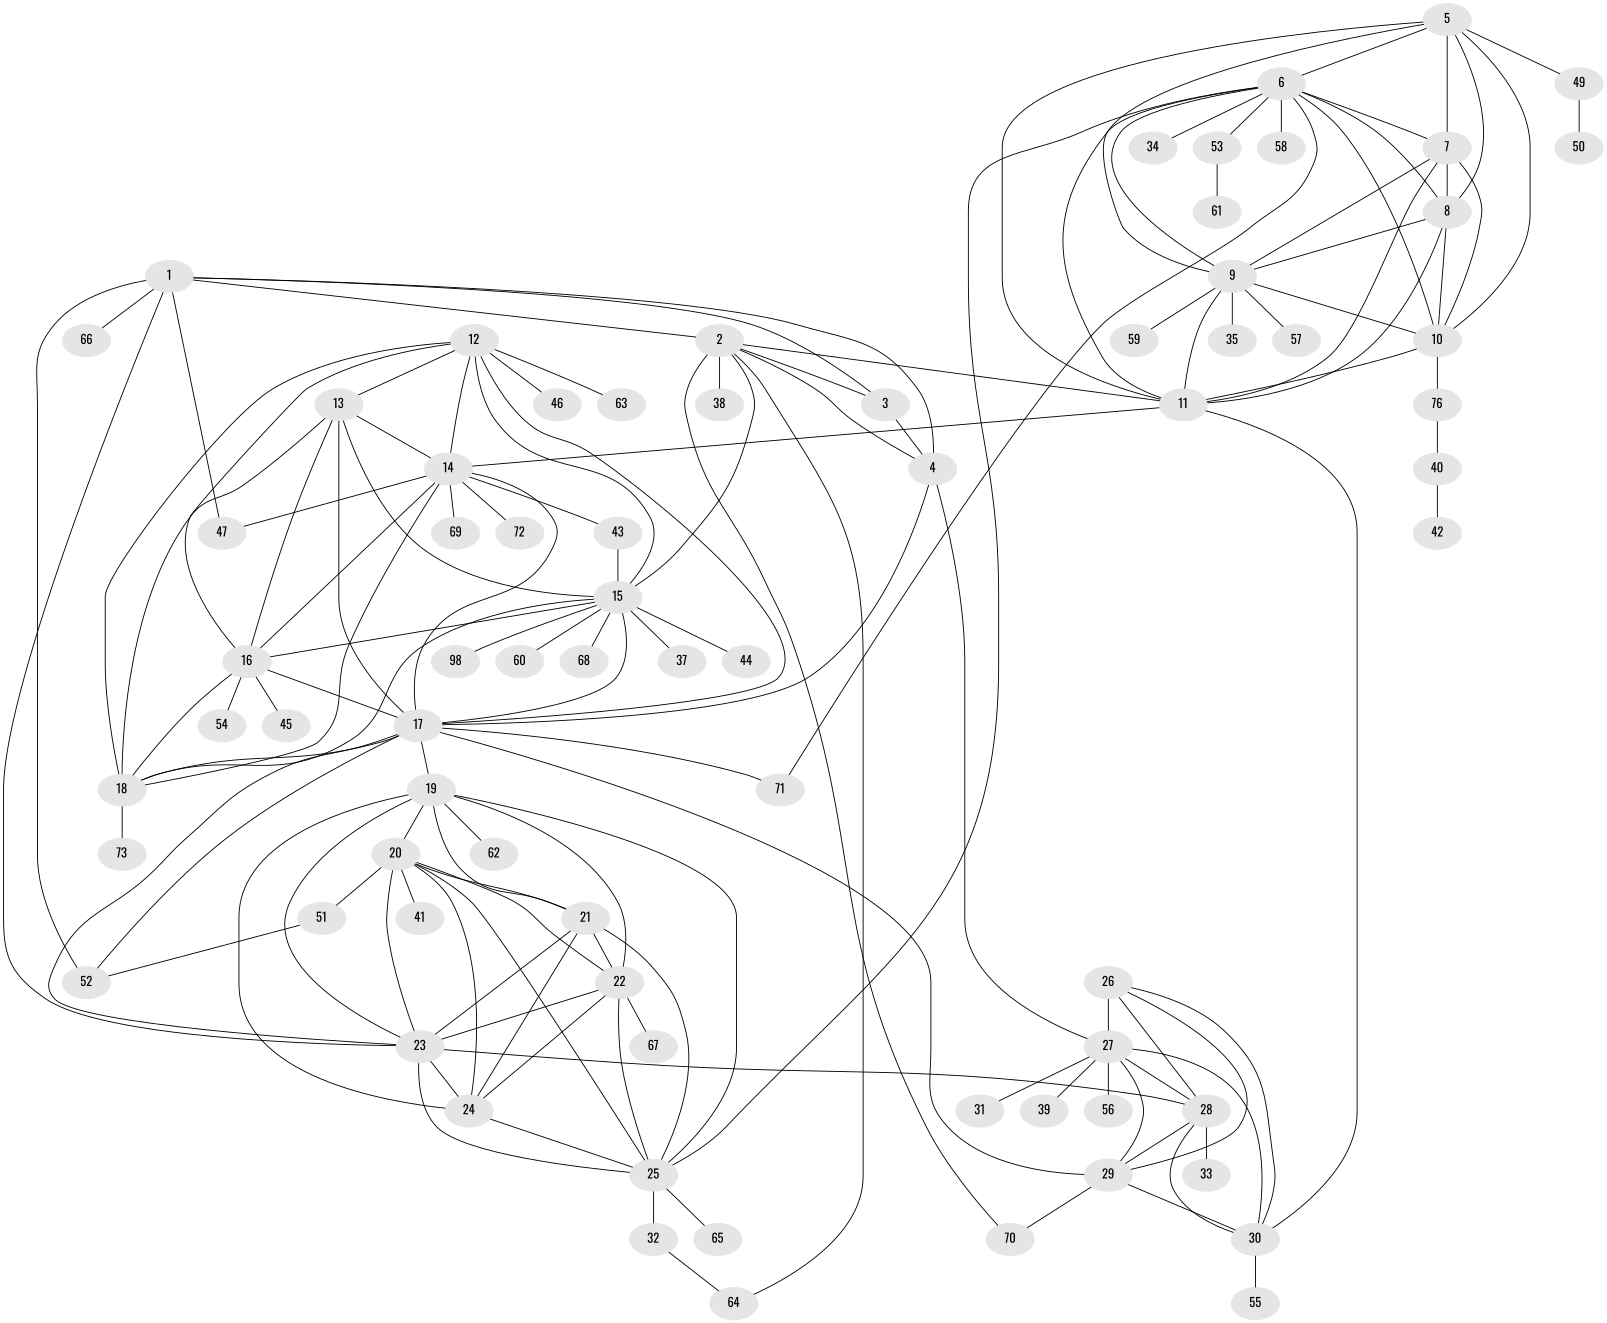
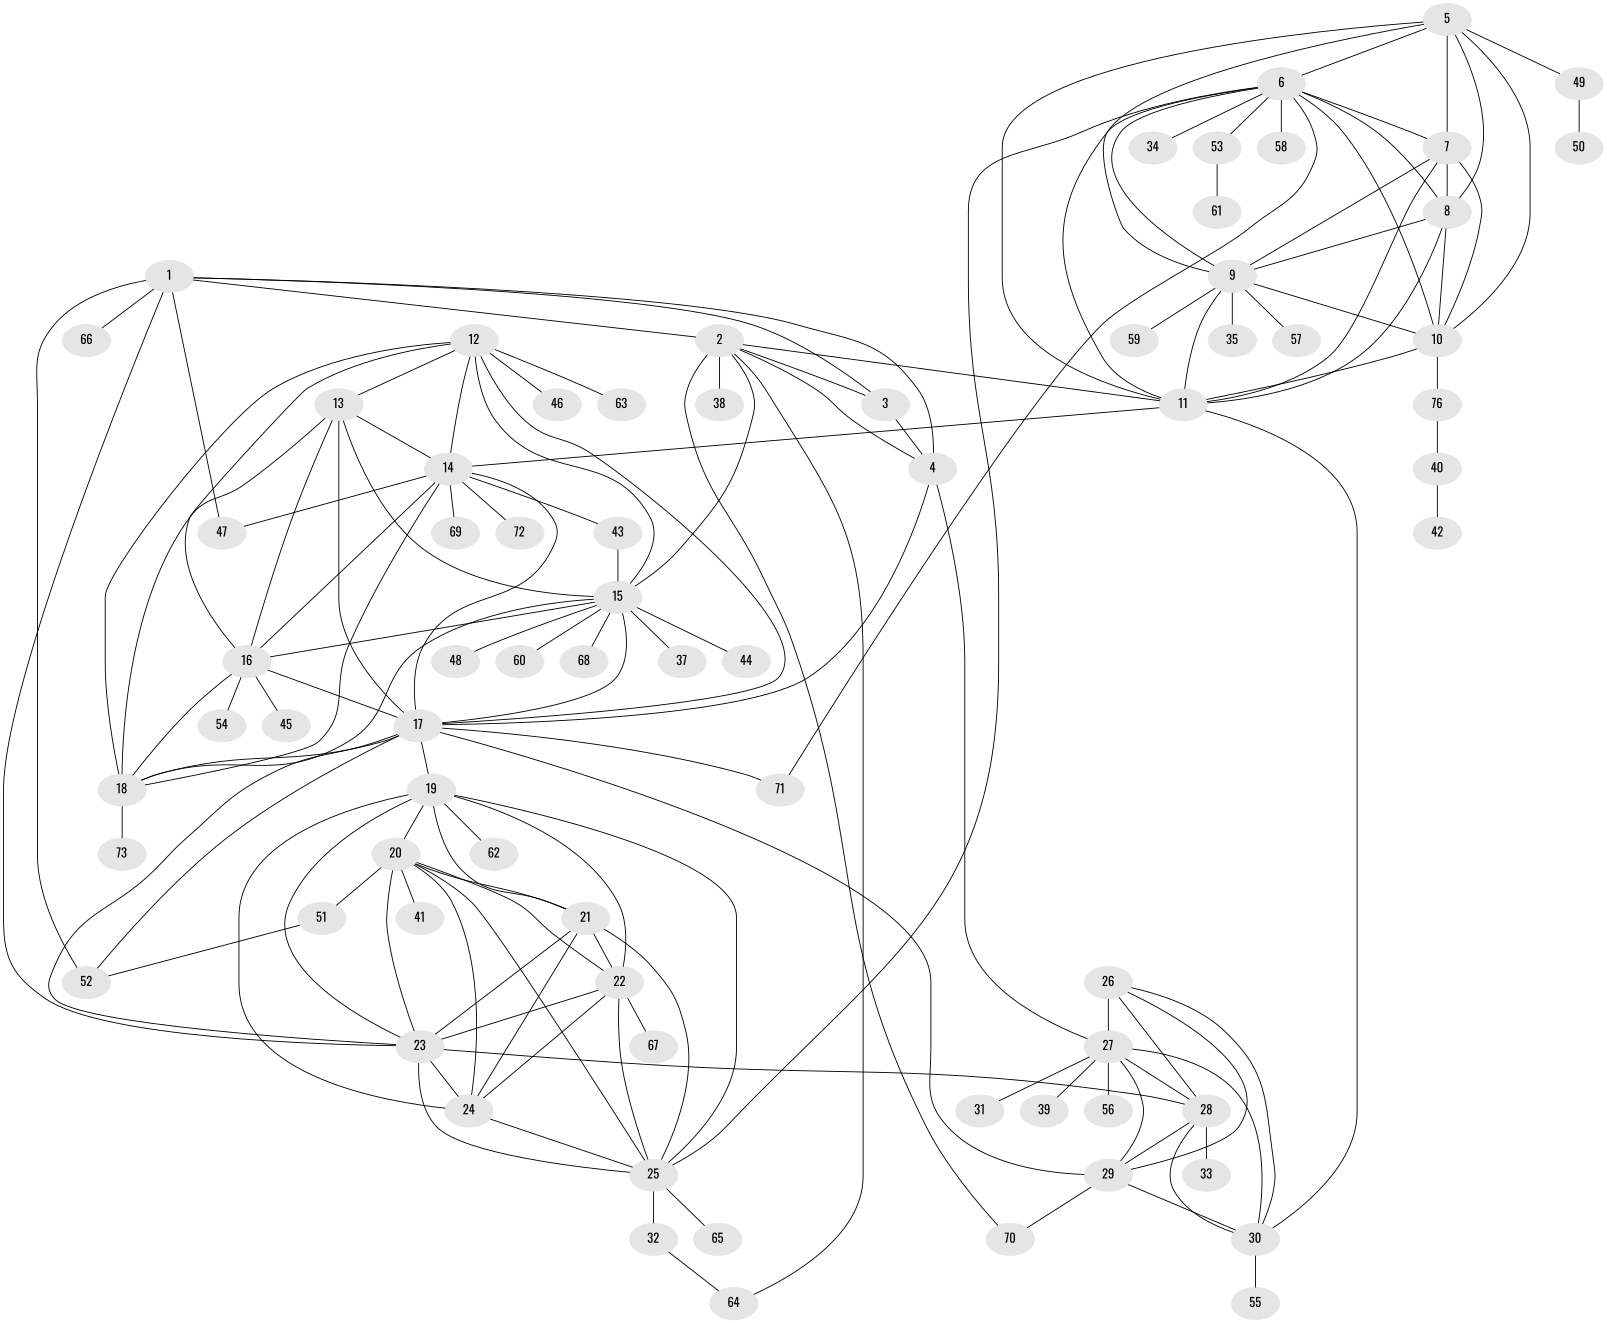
(456, 662) -> (456, 662)
